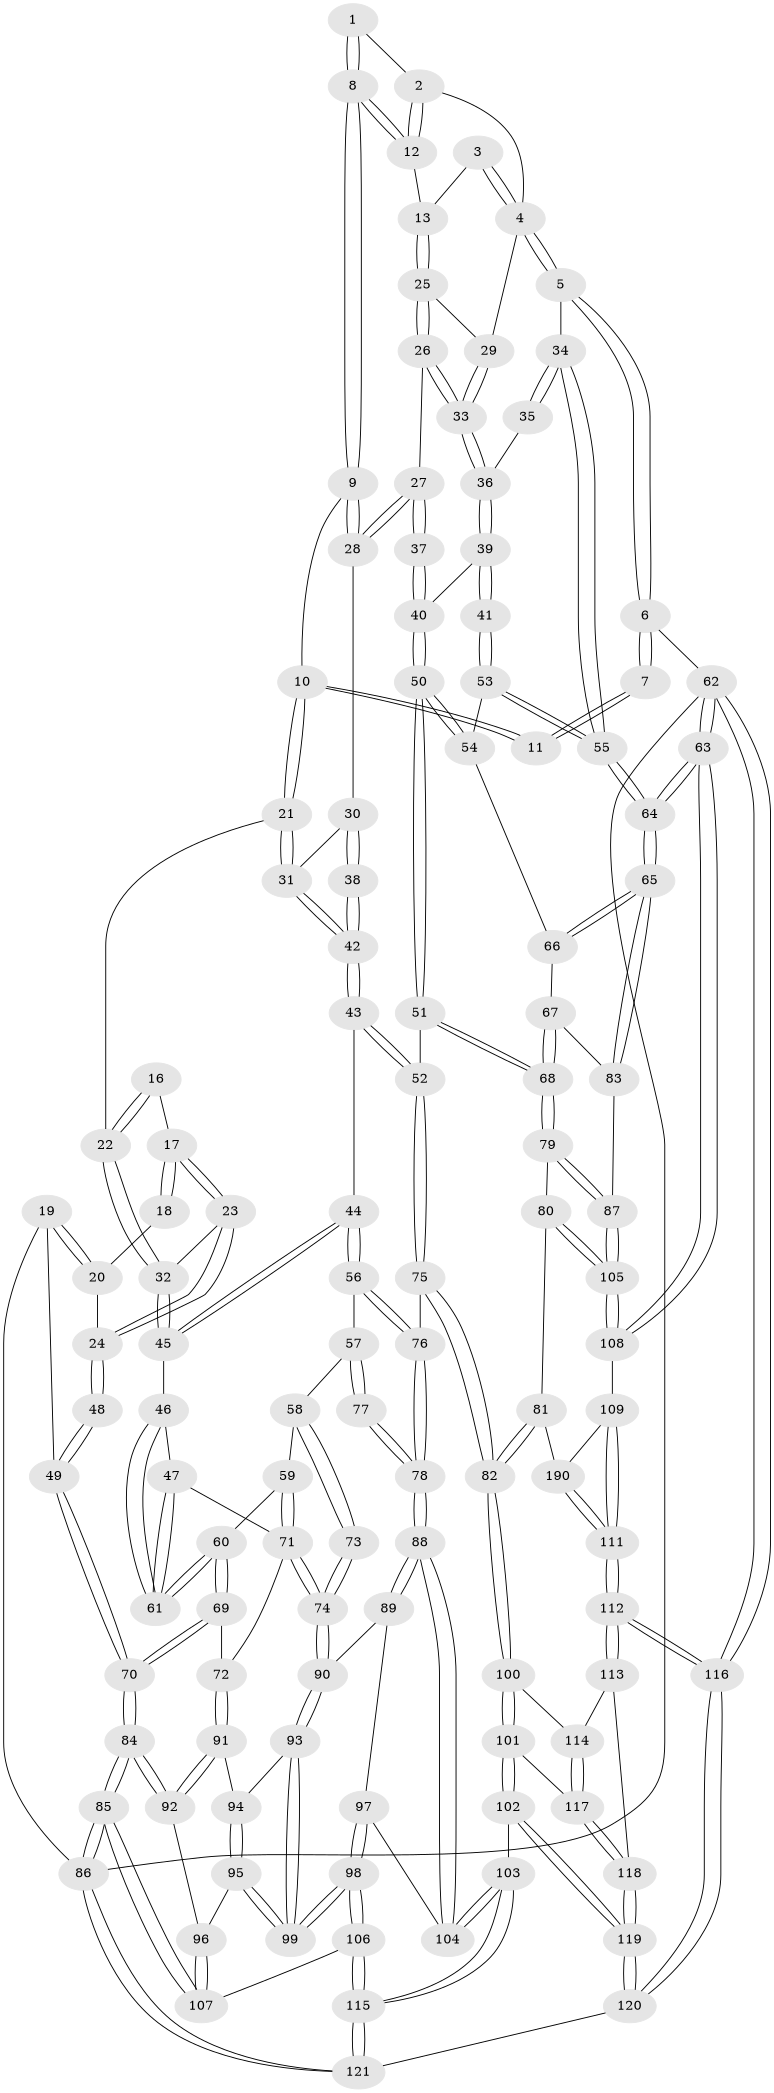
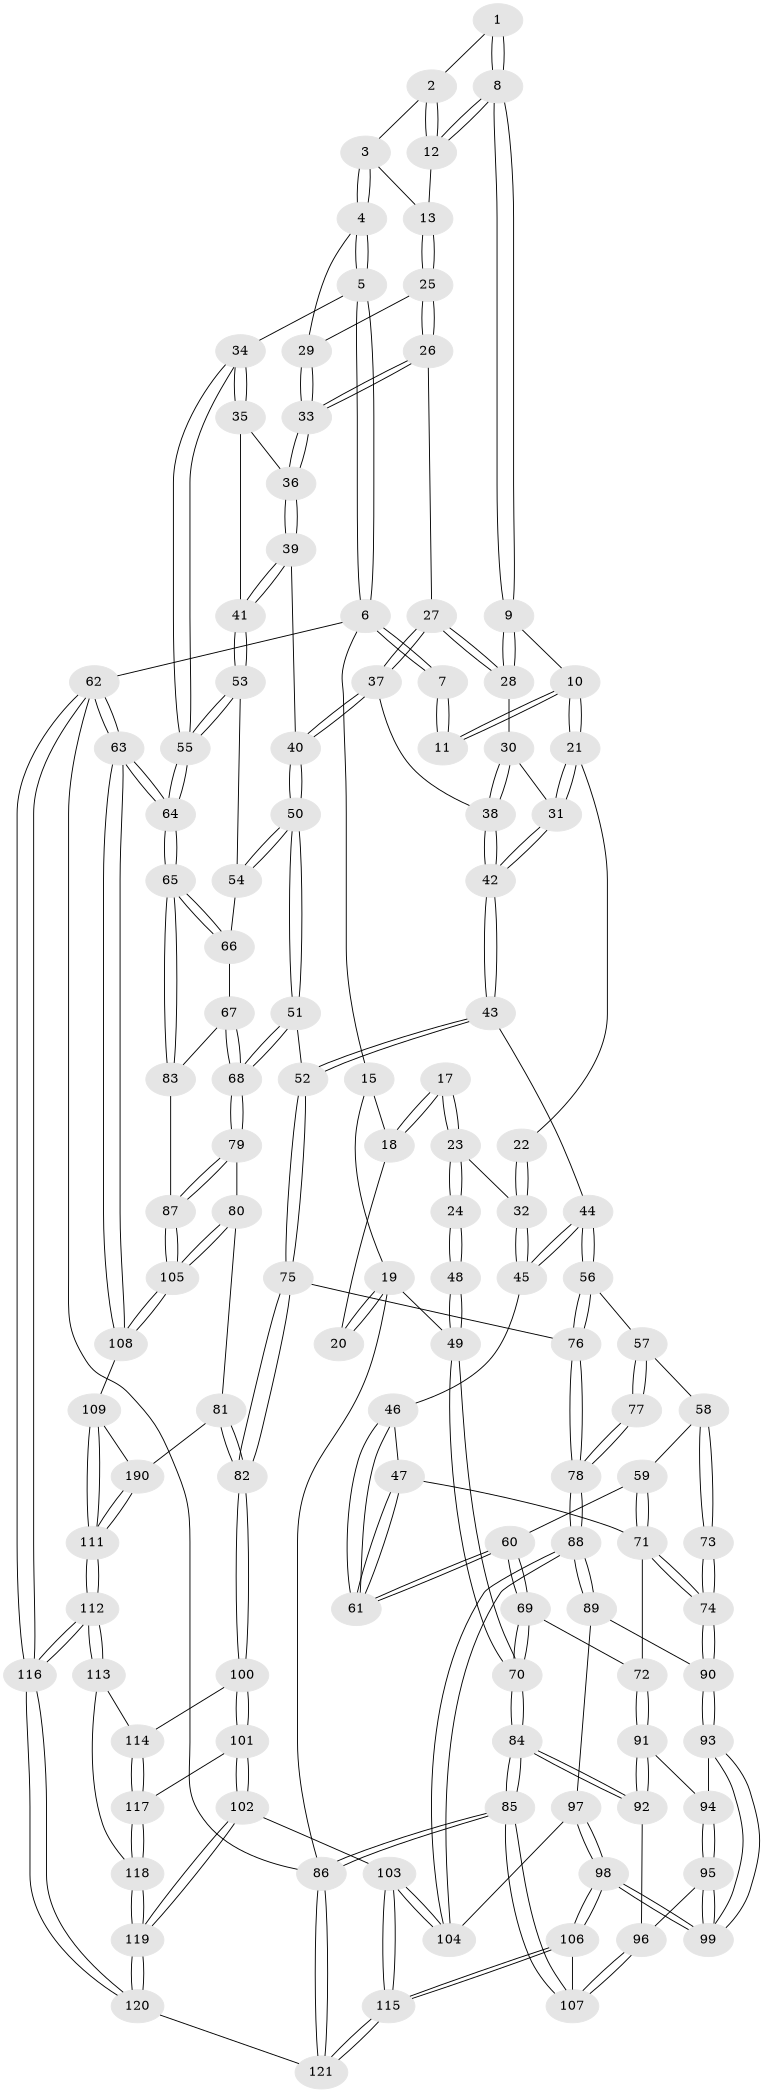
(507, 130) -> (399, 119)
none -> (241, 517)
none -> (410, 765)
(156, 1079) -> none
none -> (369, 1079)
(97, 1311) -> none
